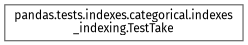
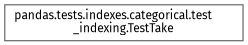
(124, 23) -> (124, 23)
